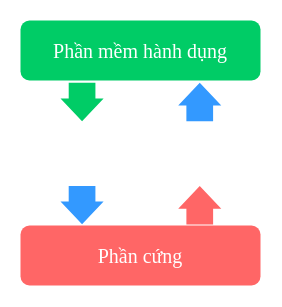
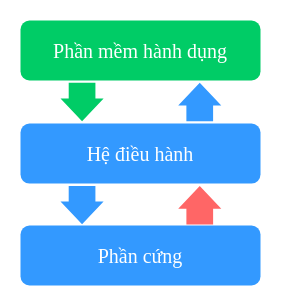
none -> (141, 154)
(141, 256) -> (141, 256)
